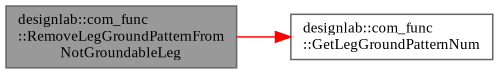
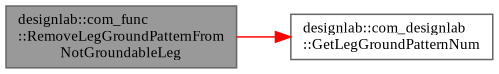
(392, 37) -> (392, 37)
